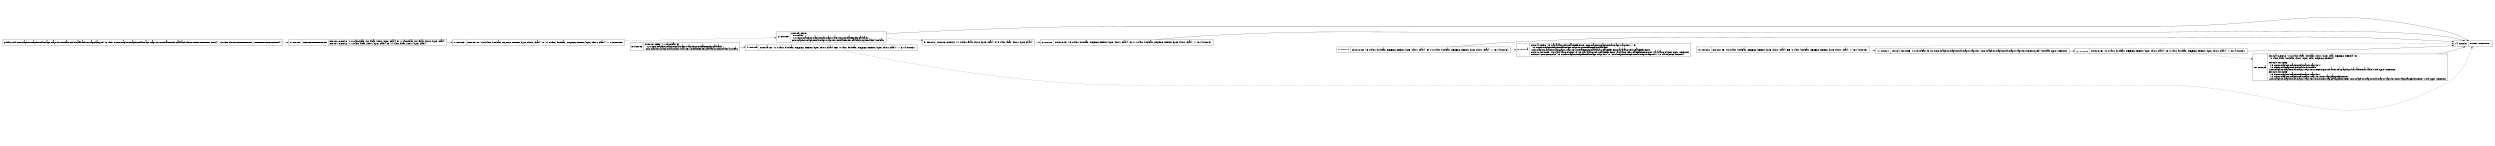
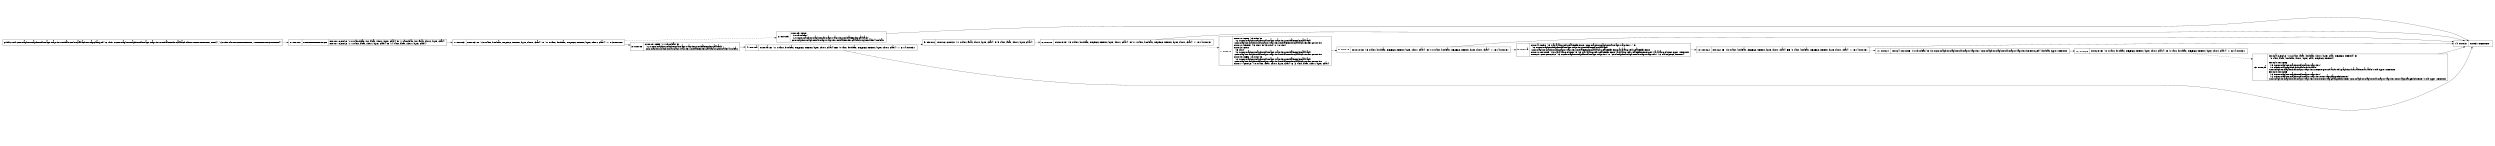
(798, 35) -> (799, 35)
(904, 39) -> (913, 45)
(315, 42) -> (315, 42)
(2160, 44) -> (2160, 44)
(2481, 44) -> (2481, 44)
none -> (627, 45)
none -> (1693, 50)
(2350, 50) -> none
none -> (1275, 51)
(1670, 85) -> (1670, 85)
